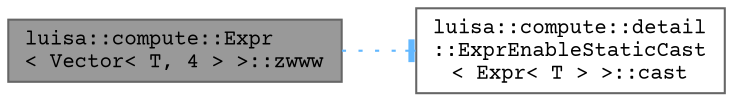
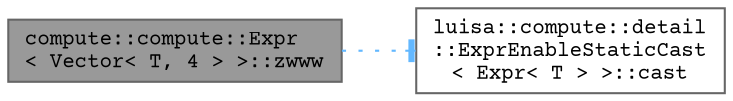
(175, 51) -> (175, 51)
